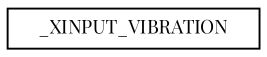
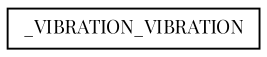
(134, 29) -> (134, 29)
